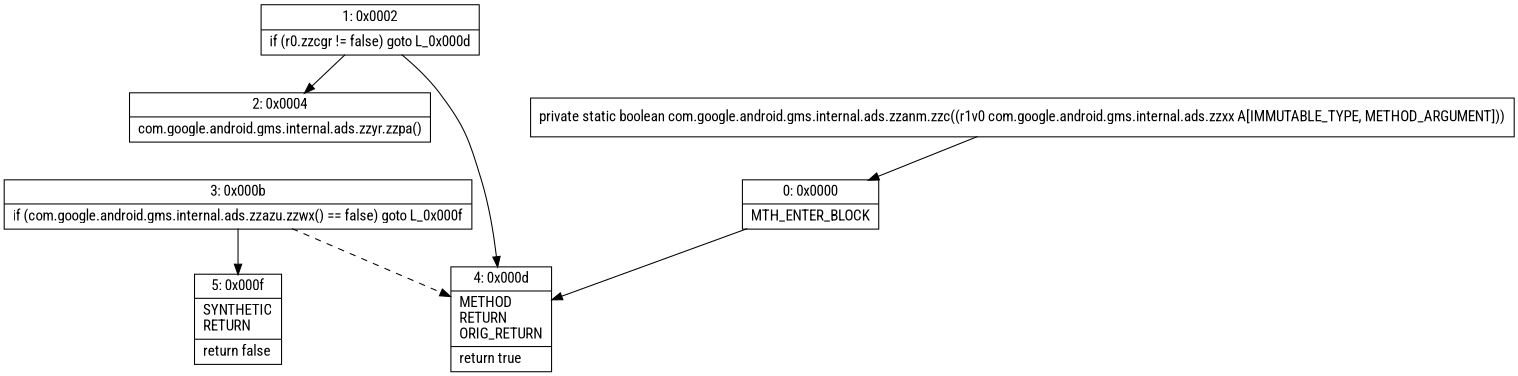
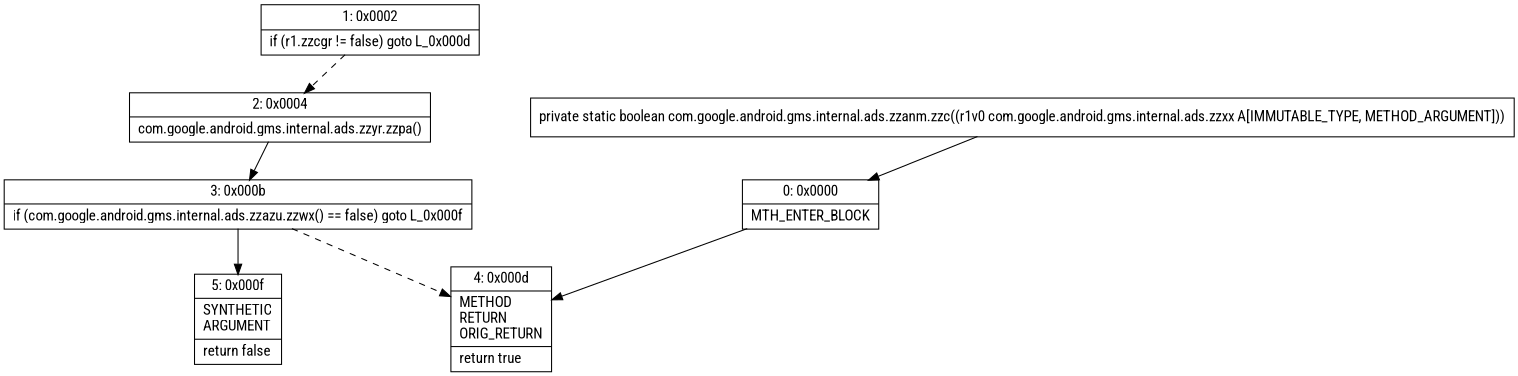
(370, 42) -> (370, 42)
(329, 70) -> (329, 70)
(470, 145) -> none
none -> (261, 156)
(227, 326) -> (237, 326)
